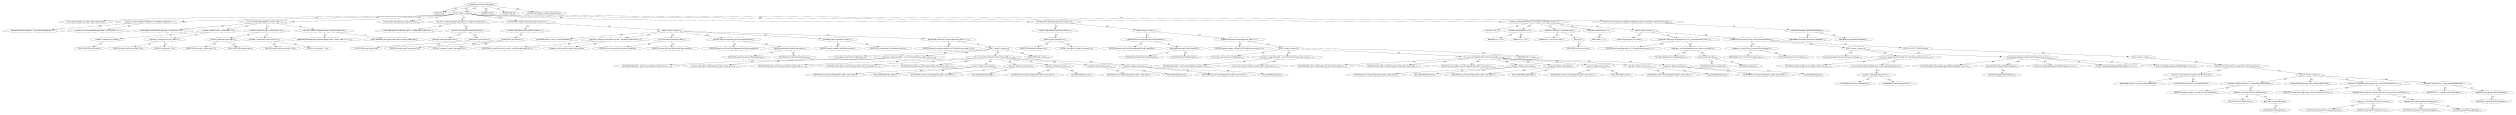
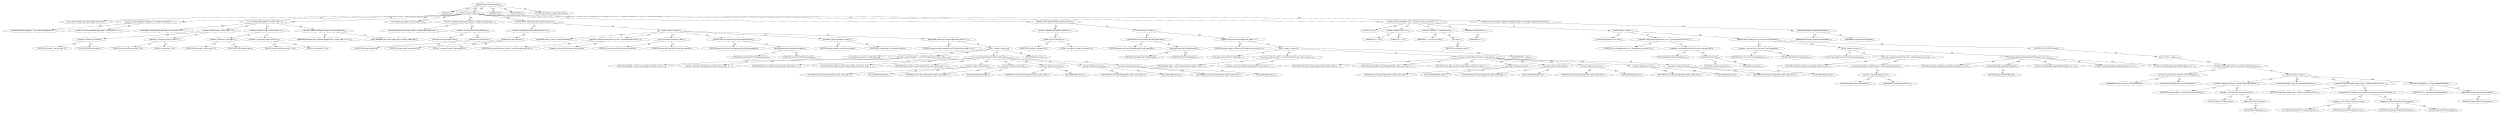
none -> (52, 48)
